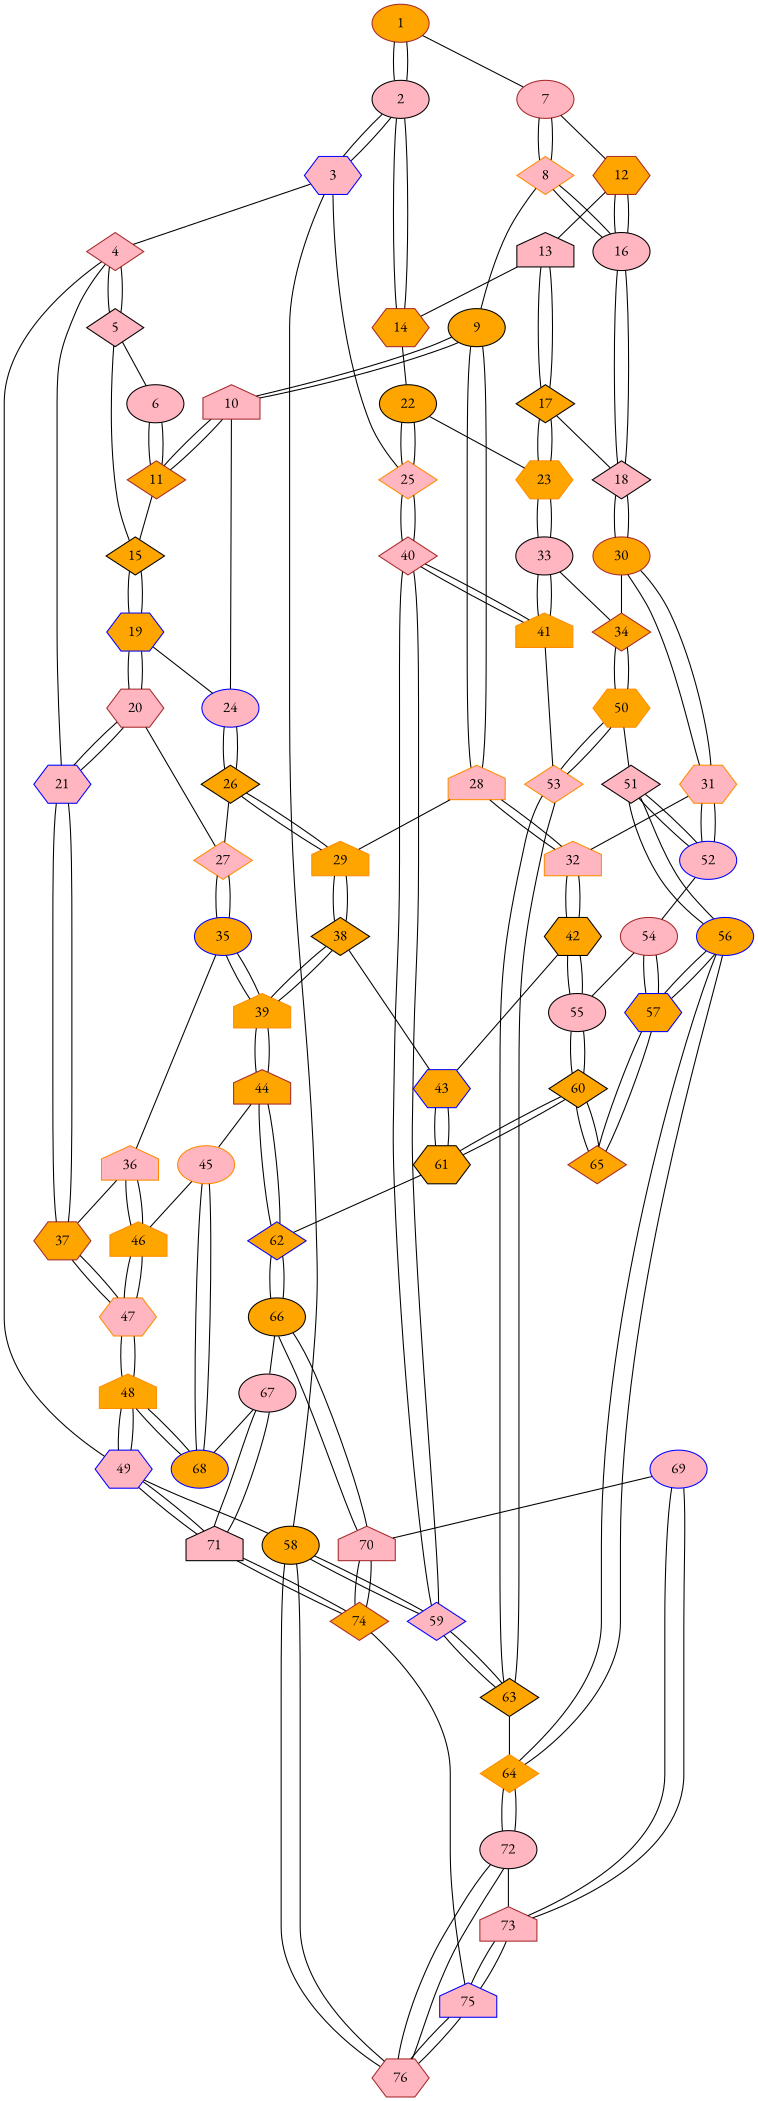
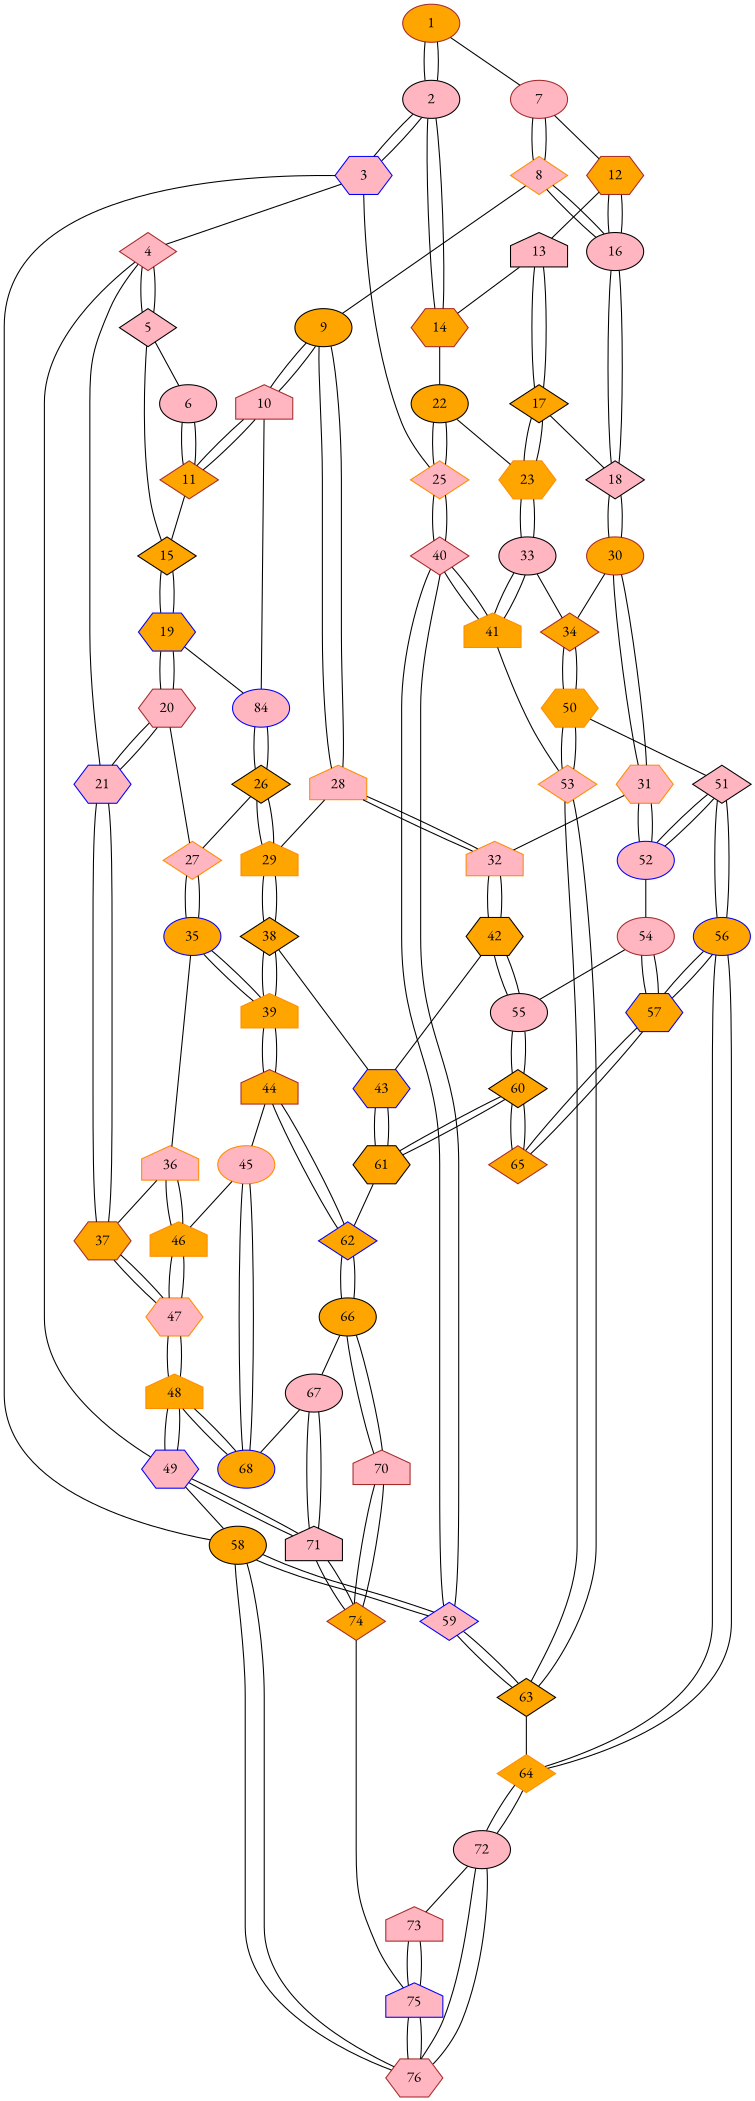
(230, 708) -> (261, 708)
(679, 1469) -> none
